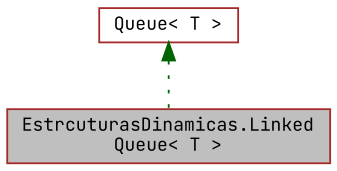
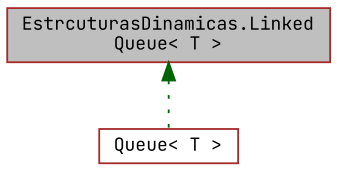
(169, 85) -> (169, 105)
